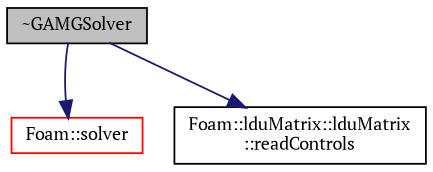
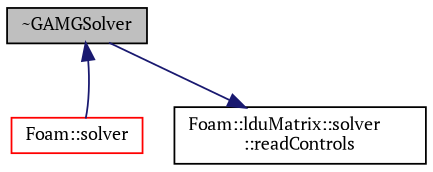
(65, 71) -> (89, 90)
(300, 135) -> (300, 135)
